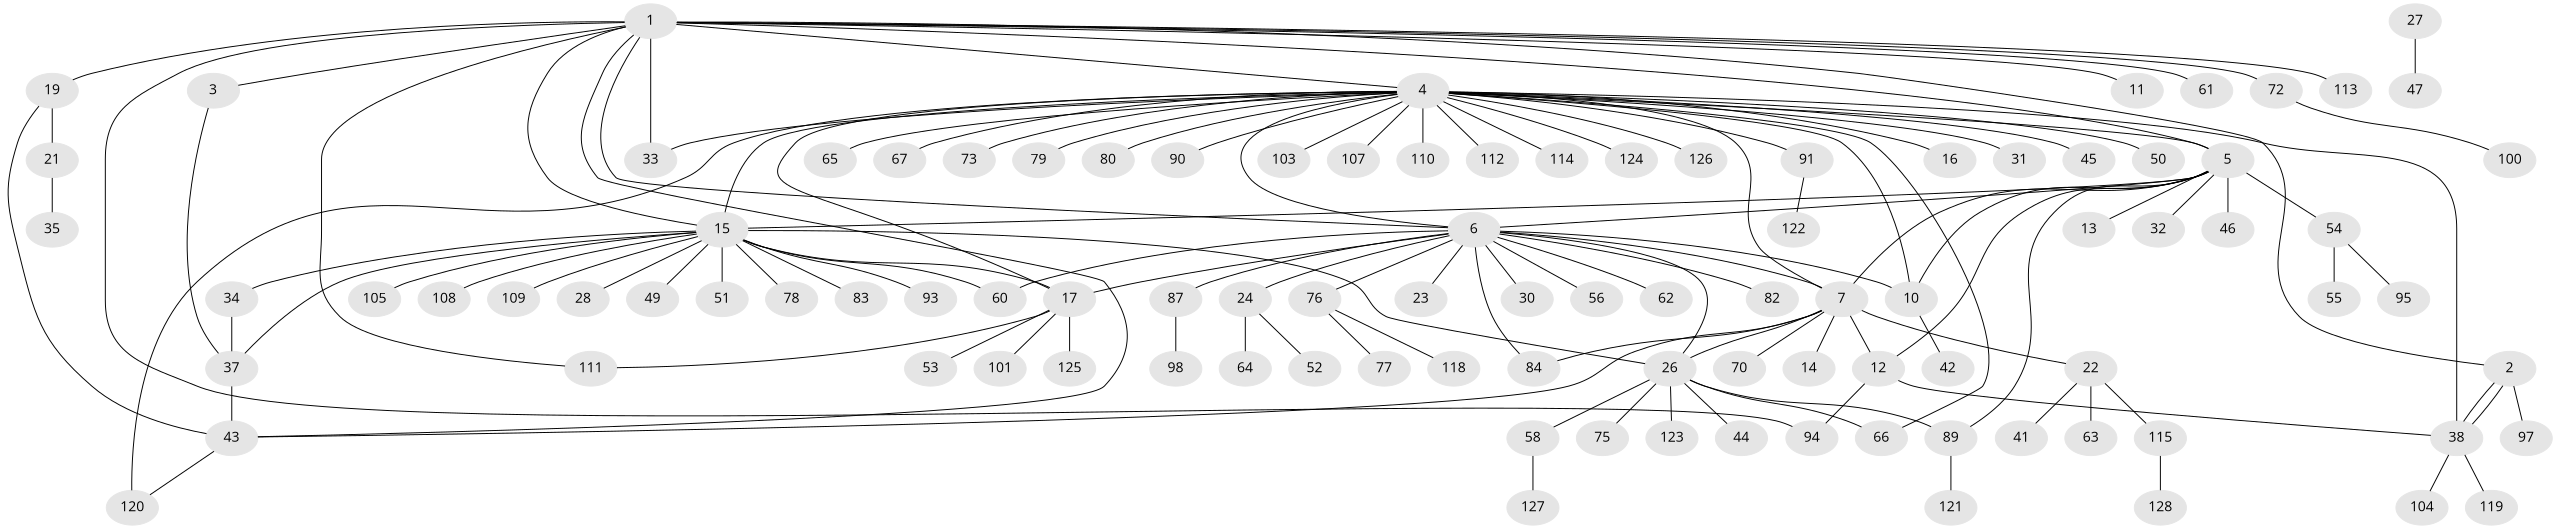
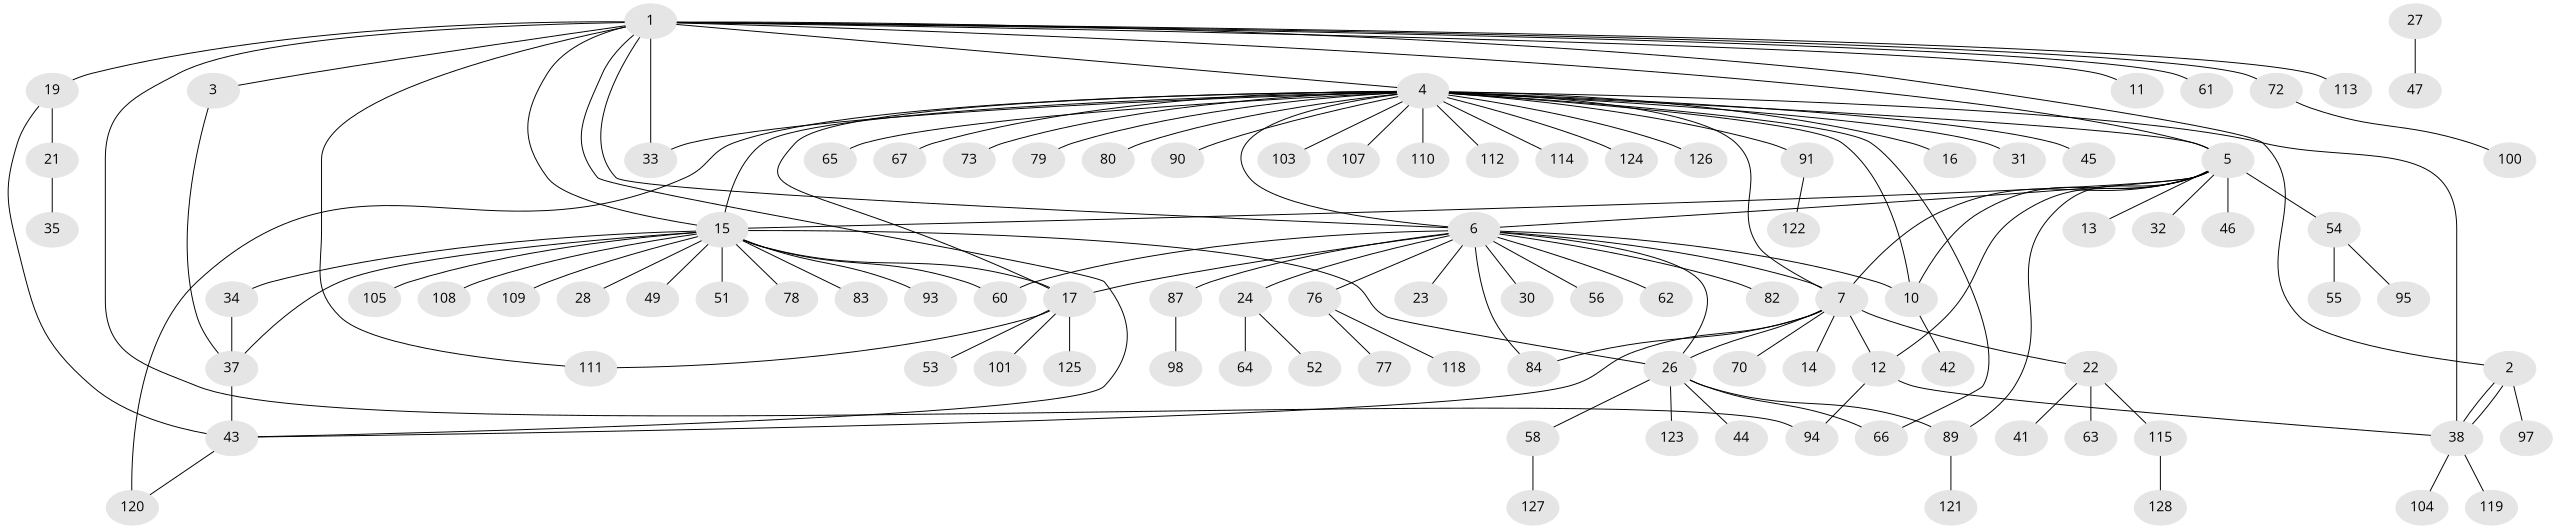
(2158, 160) -> none
(1602, 438) -> none
